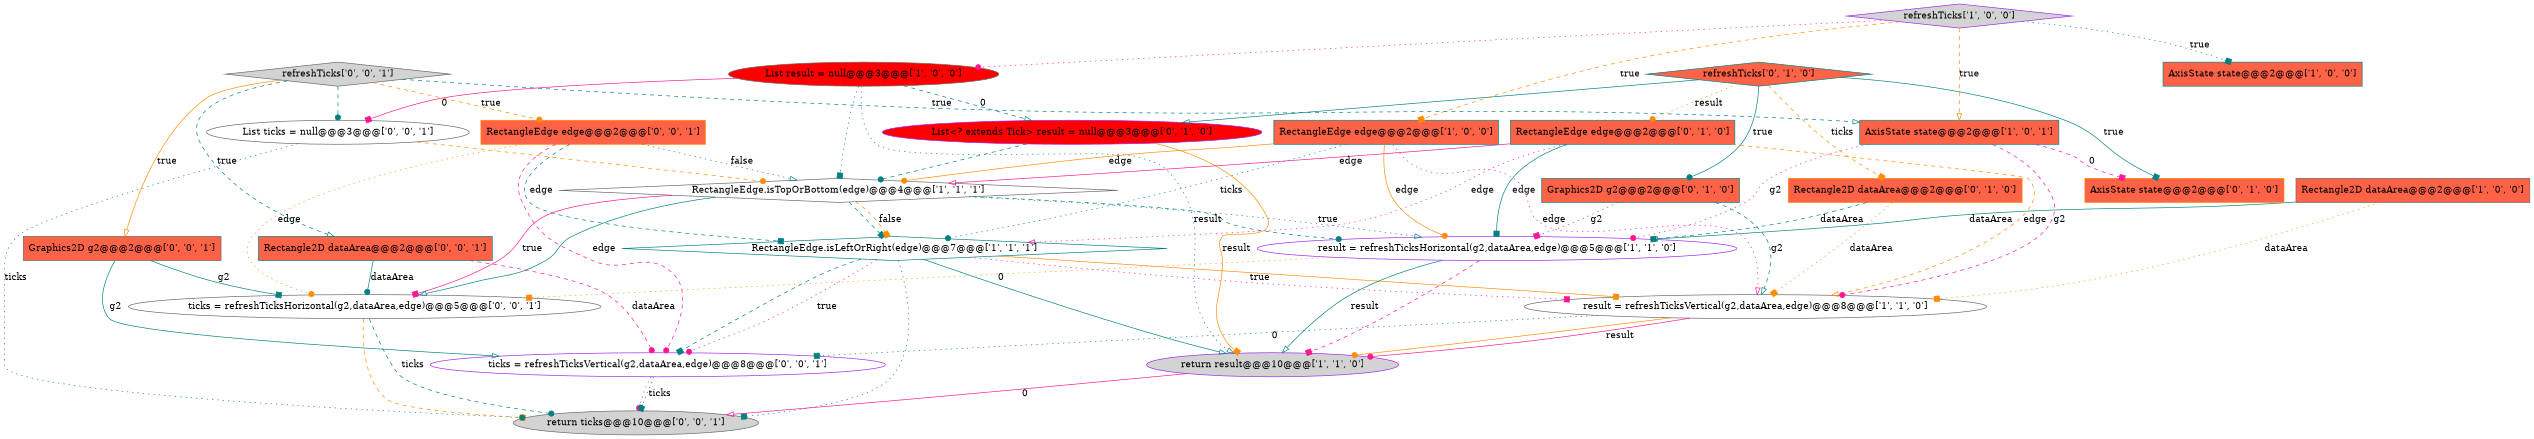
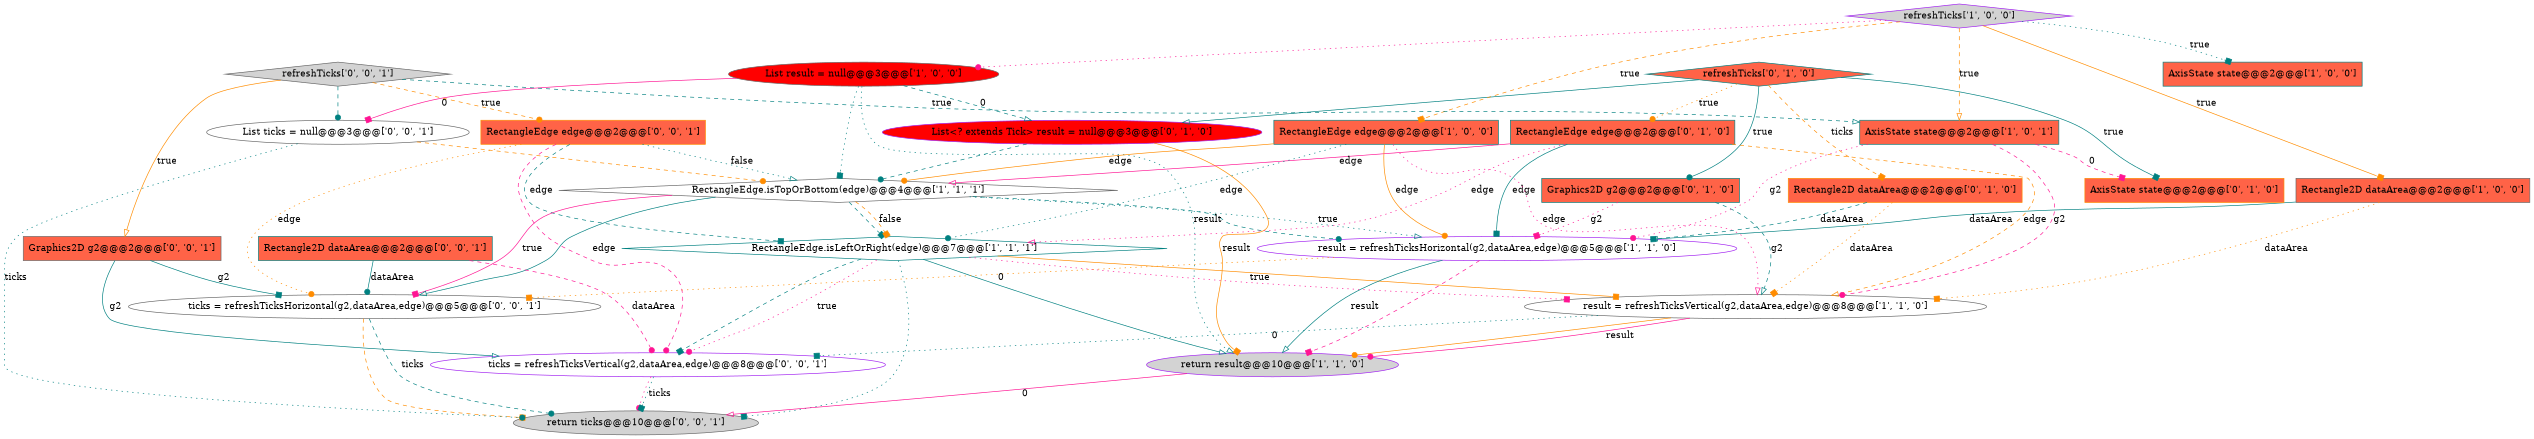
none -> (2180, 101)
(1709, 103) -> (1709, 103)
(210, 158) -> none
(1231, 190) -> (1231, 190)
